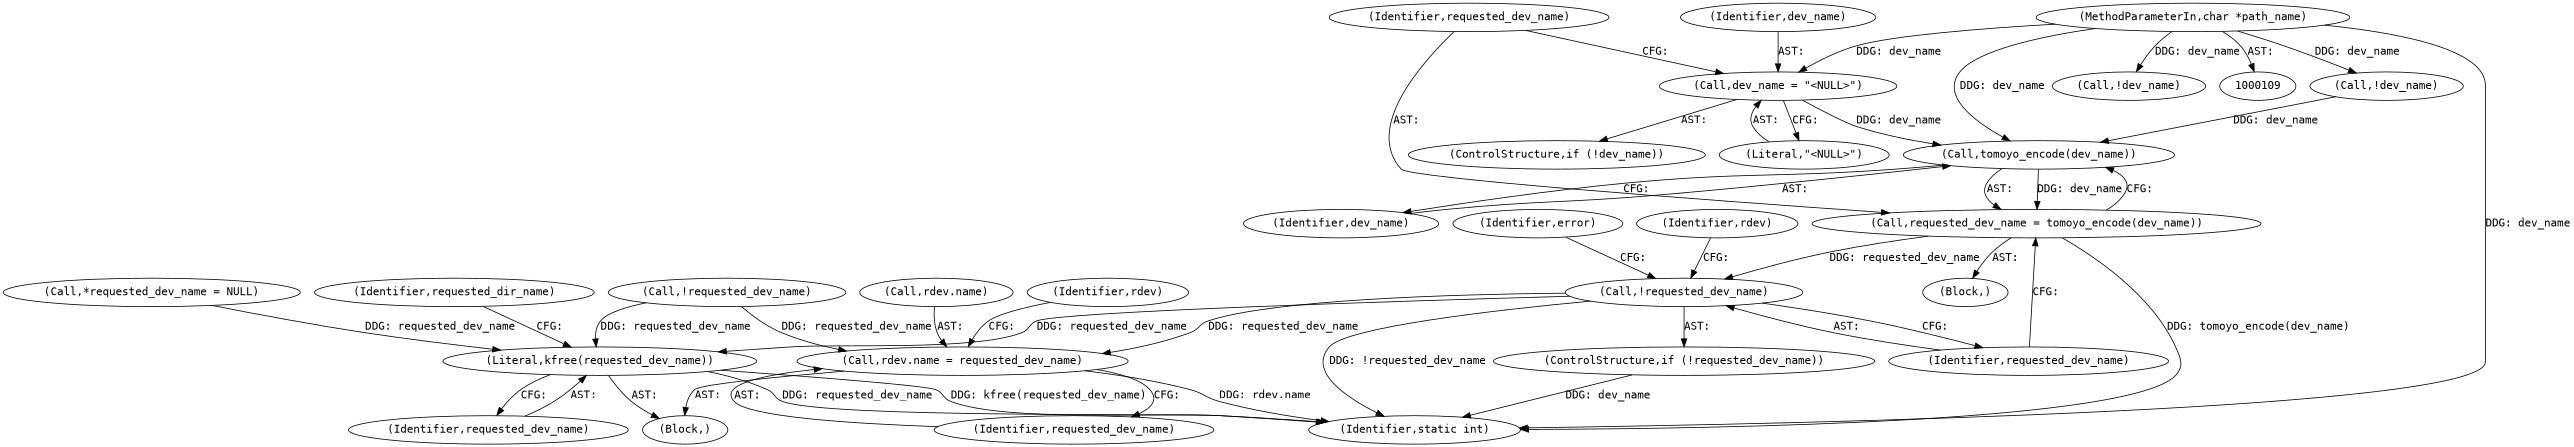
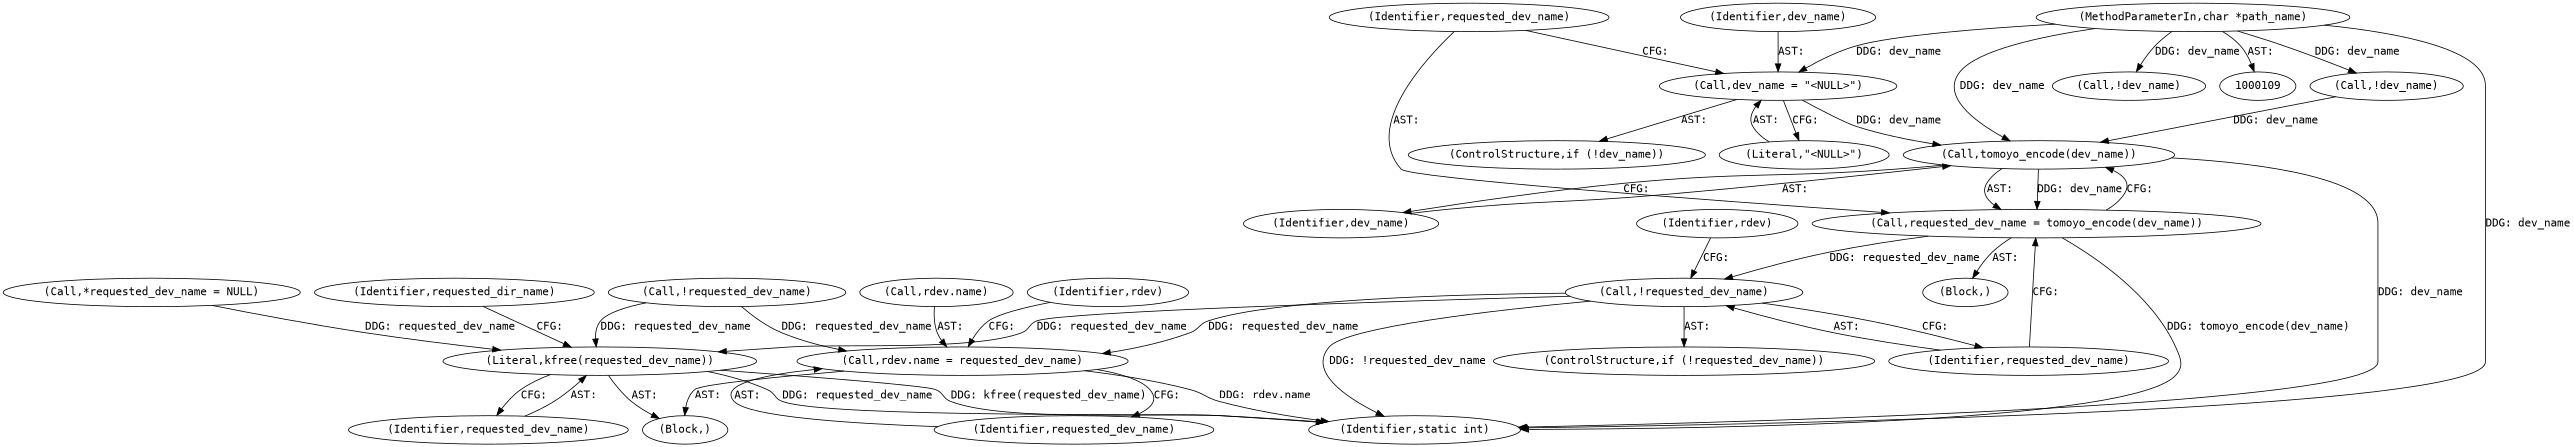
(1538, 224) -> none
(1551, 395) -> (2138, 402)
